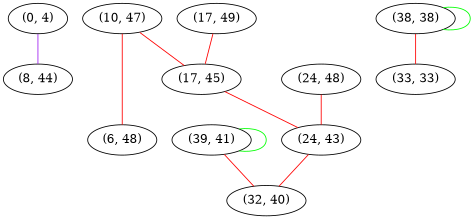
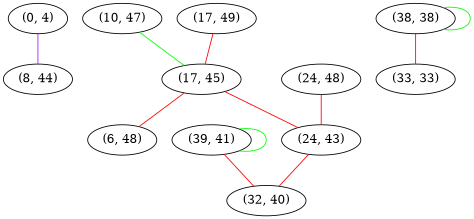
(162, 49) -> (162, 49)
(122, 79) -> (161, 110)
